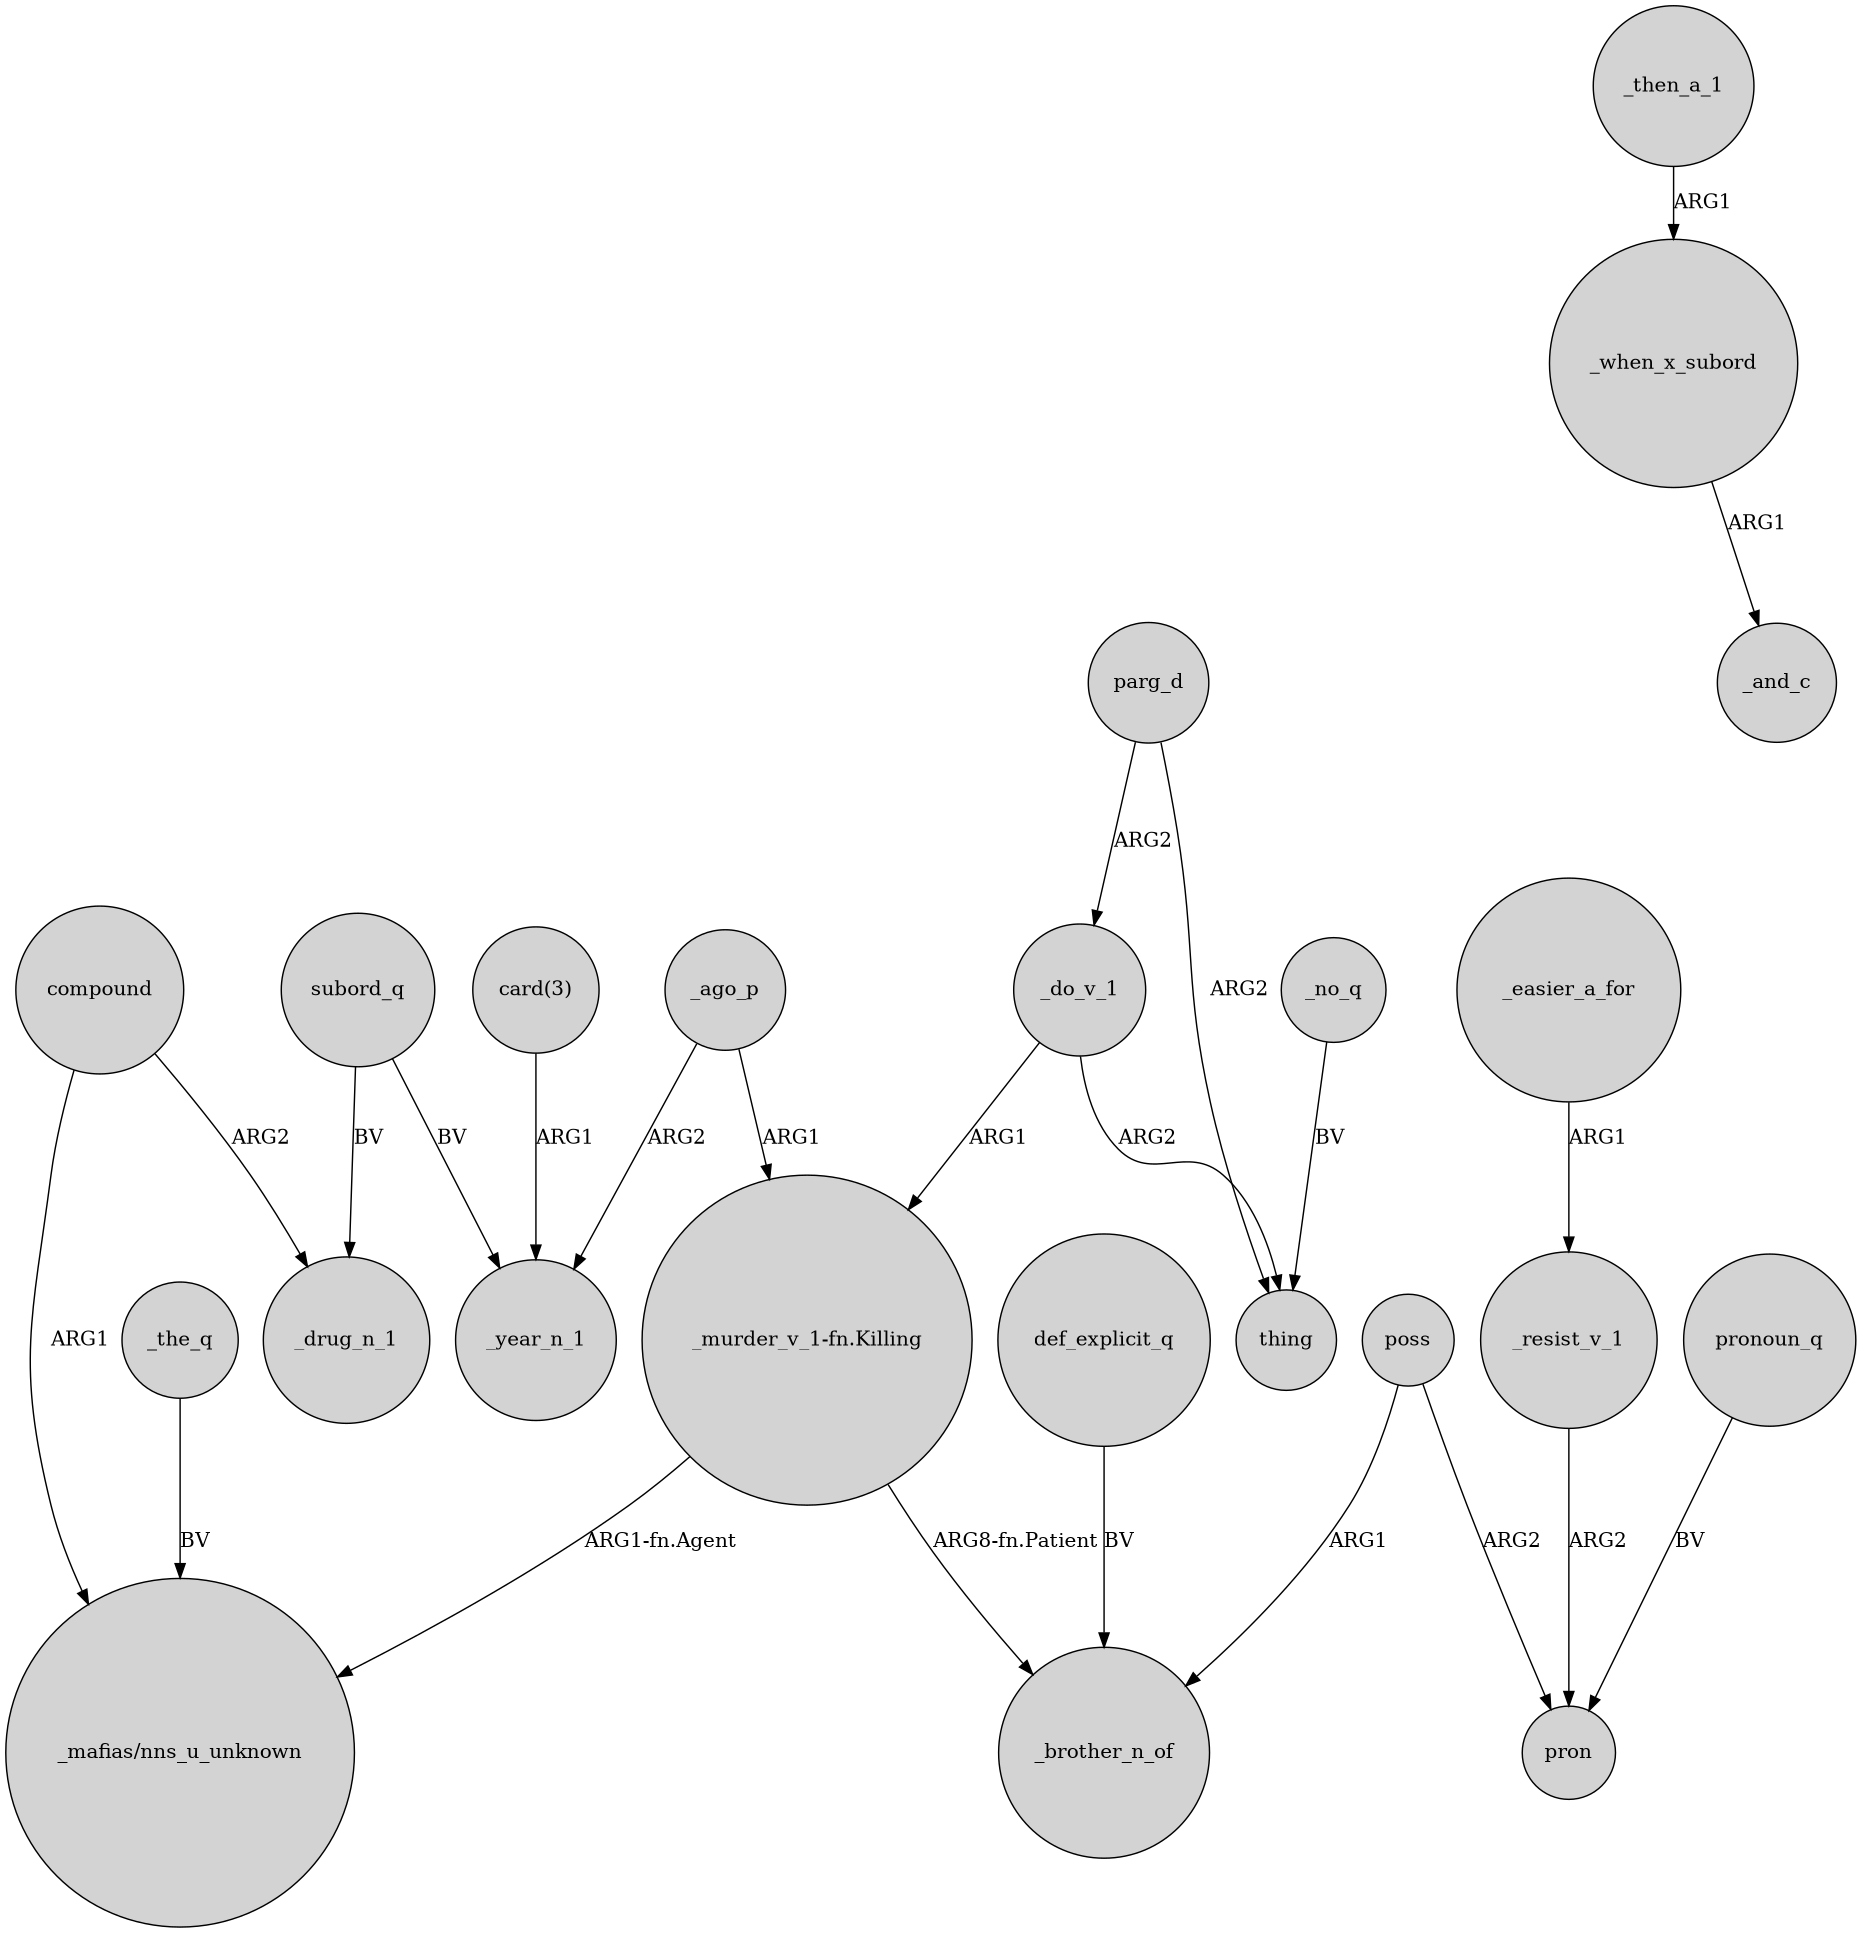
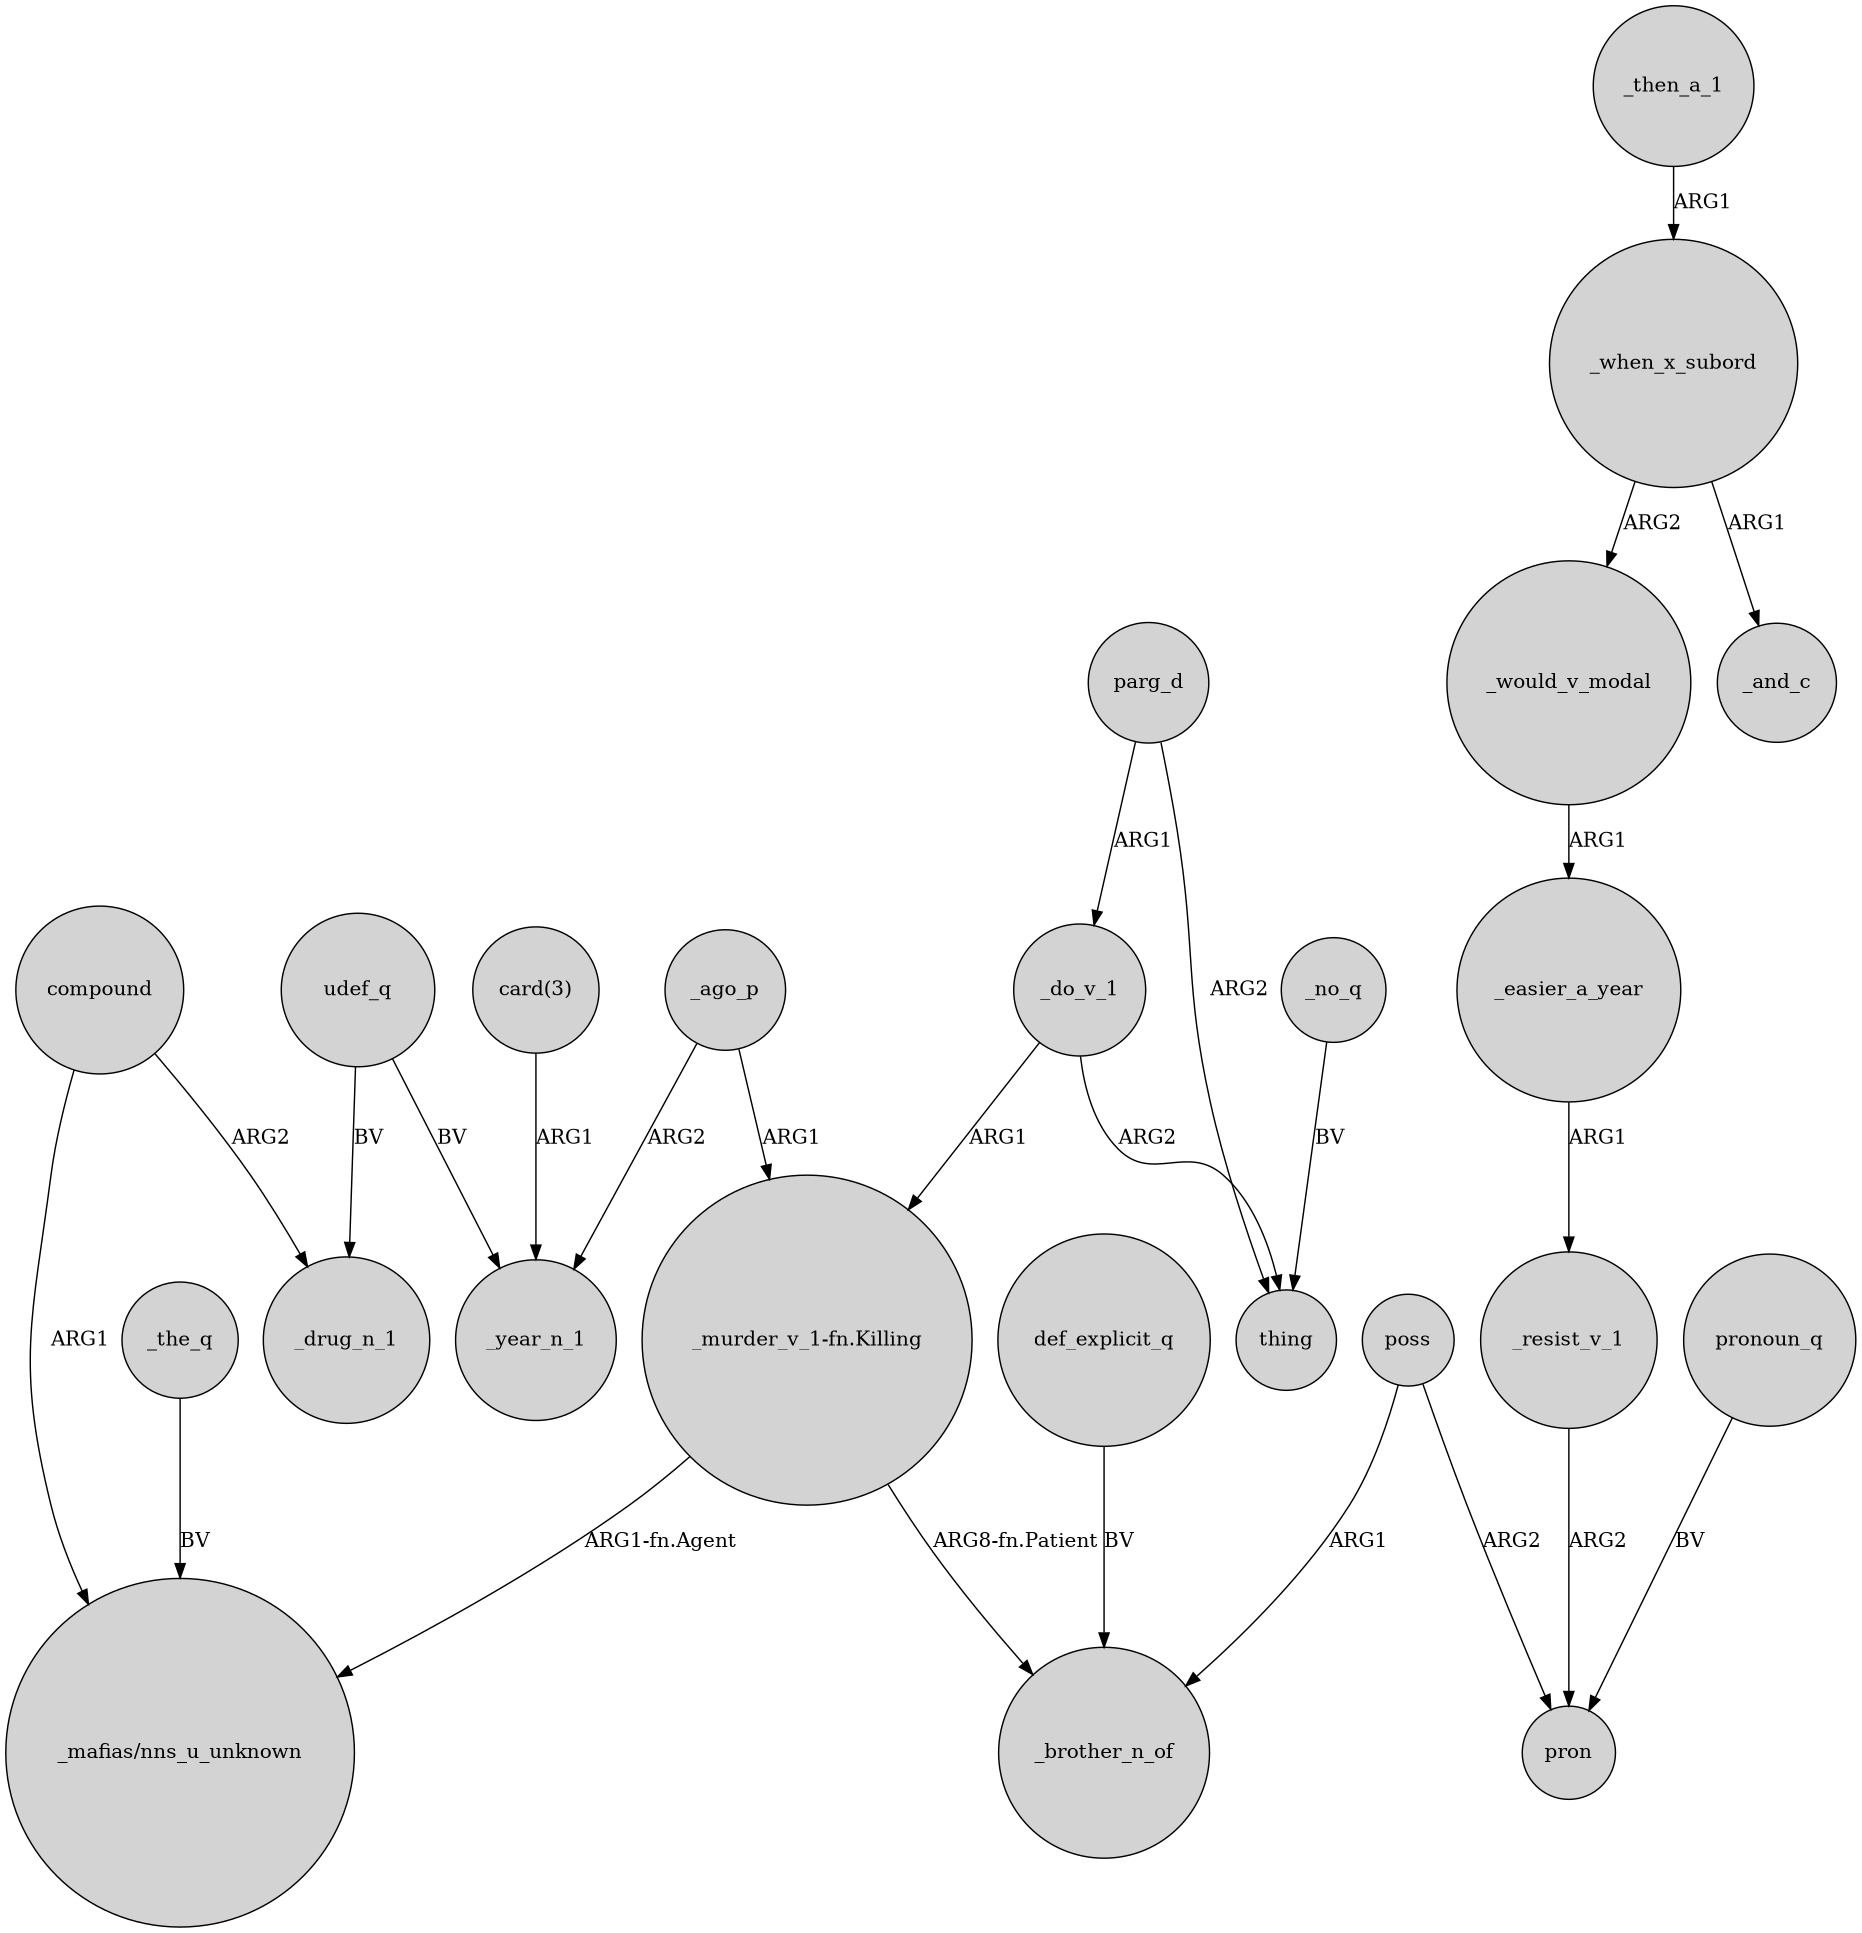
none -> (1569, 683)
(1144, 842) -> (1144, 842)
(358, 990) -> (358, 990)
(1569, 990) -> (1569, 990)
